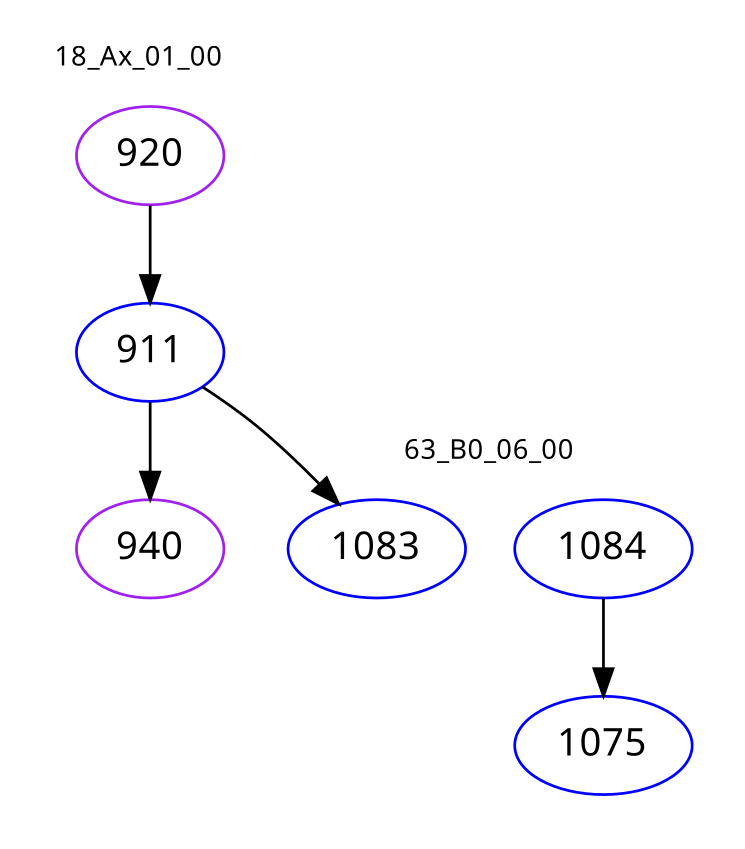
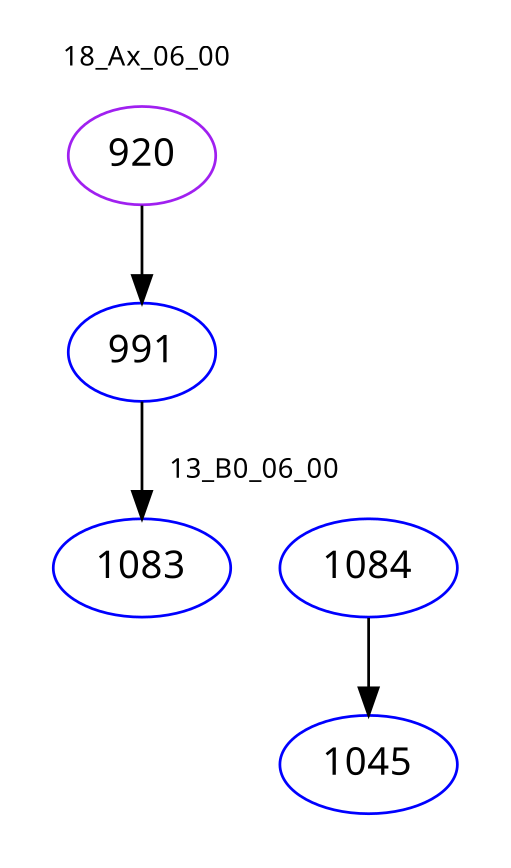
(139, 59) -> (147, 59)
(150, 352) -> (142, 352)
(490, 452) -> (255, 471)
(150, 549) -> none
(603, 745) -> (369, 765)
